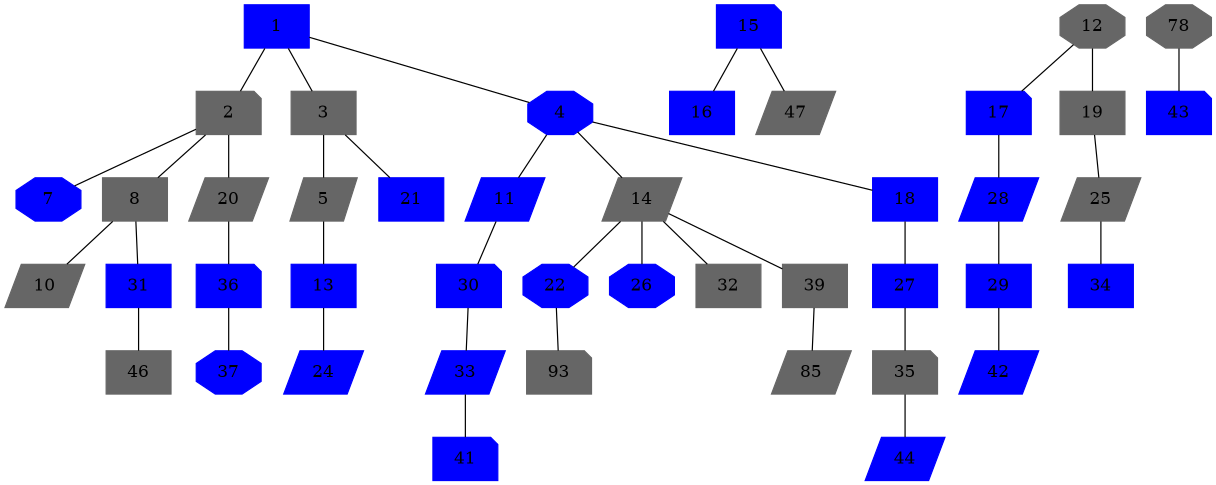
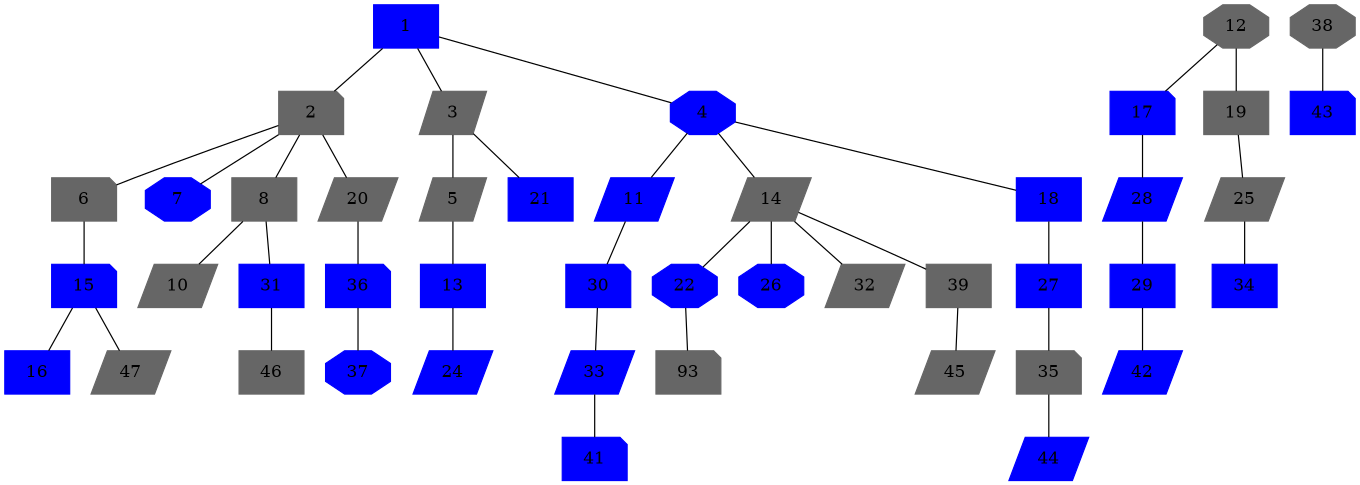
(1179, 26) -> (1323, 26)
(324, 113) -> (453, 113)
none -> (84, 199)
(728, 286) -> (865, 286)
(811, 372) -> (955, 372)
